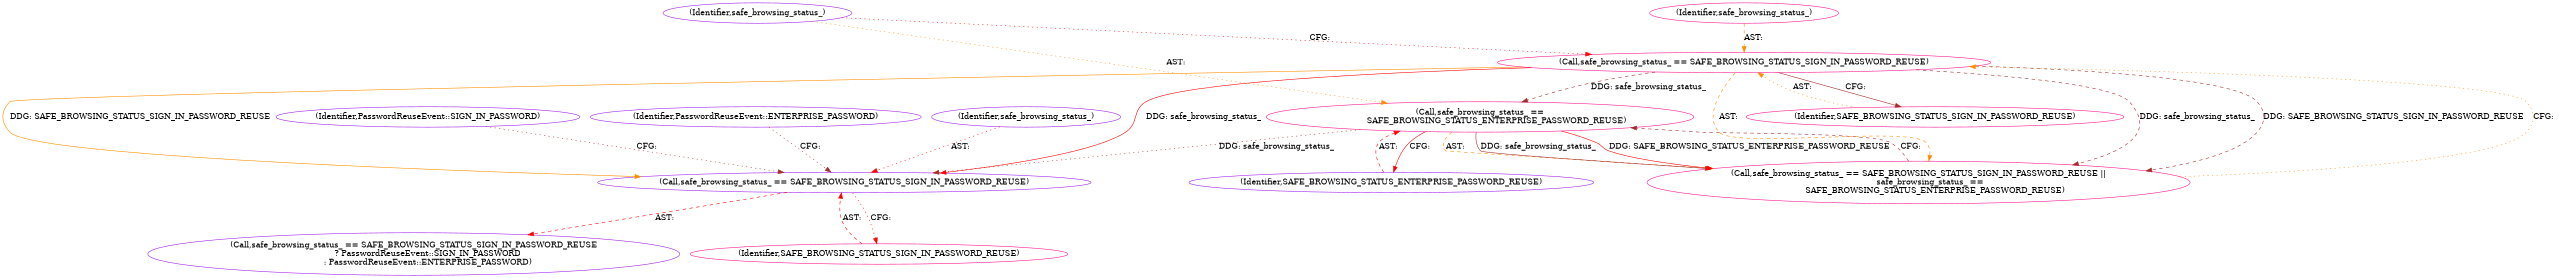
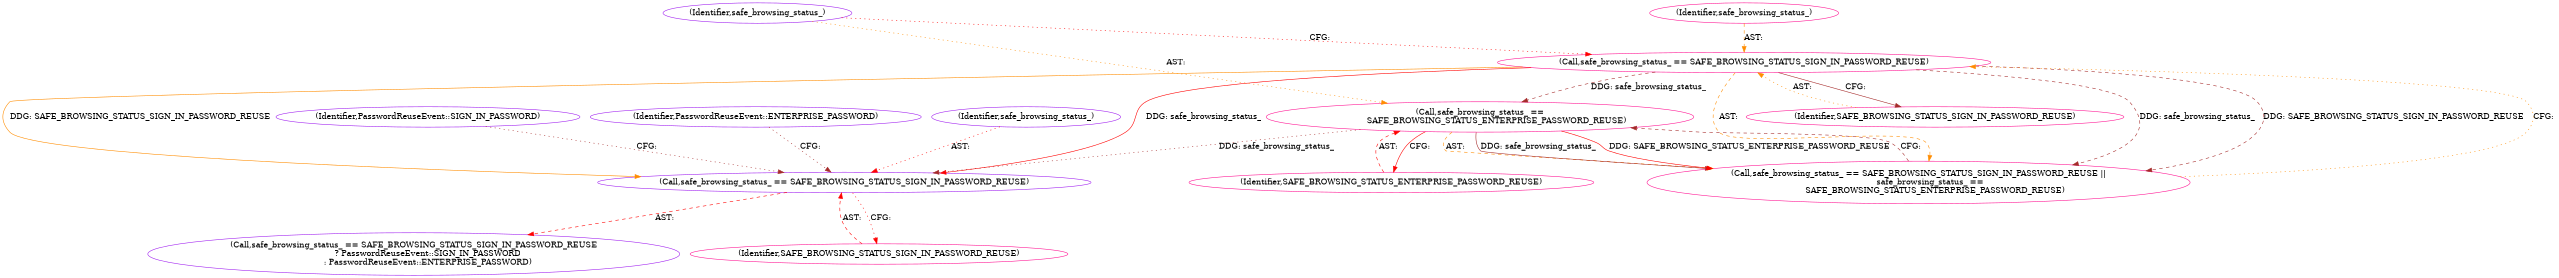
(1391, 182) -> (1391, 182)
